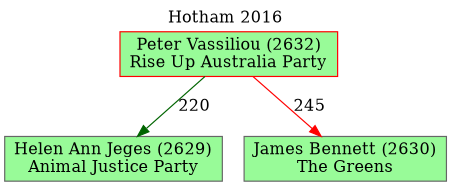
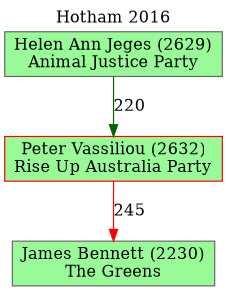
(176, 102) -> (114, 101)
(345, 159) -> (114, 264)
